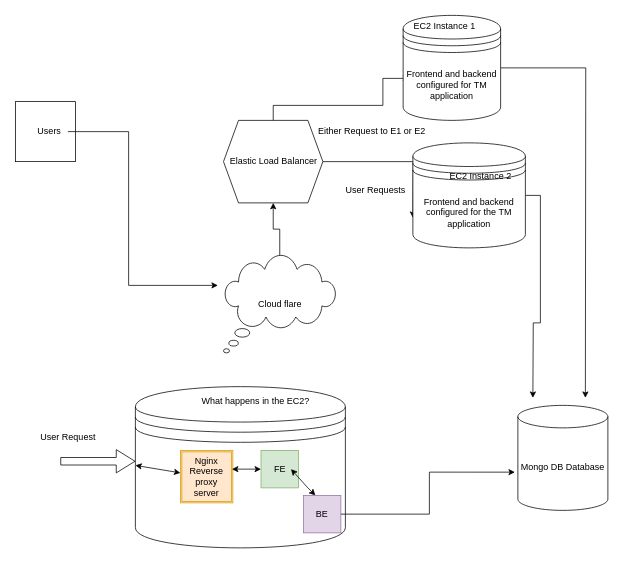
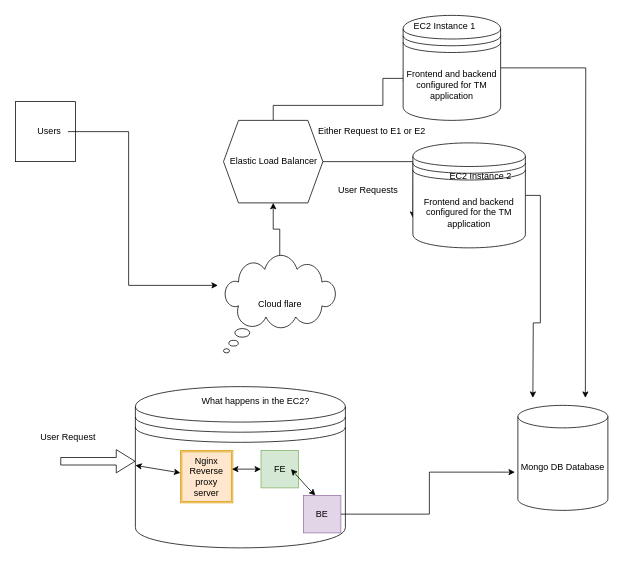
(375, 190) -> (368, 190)
